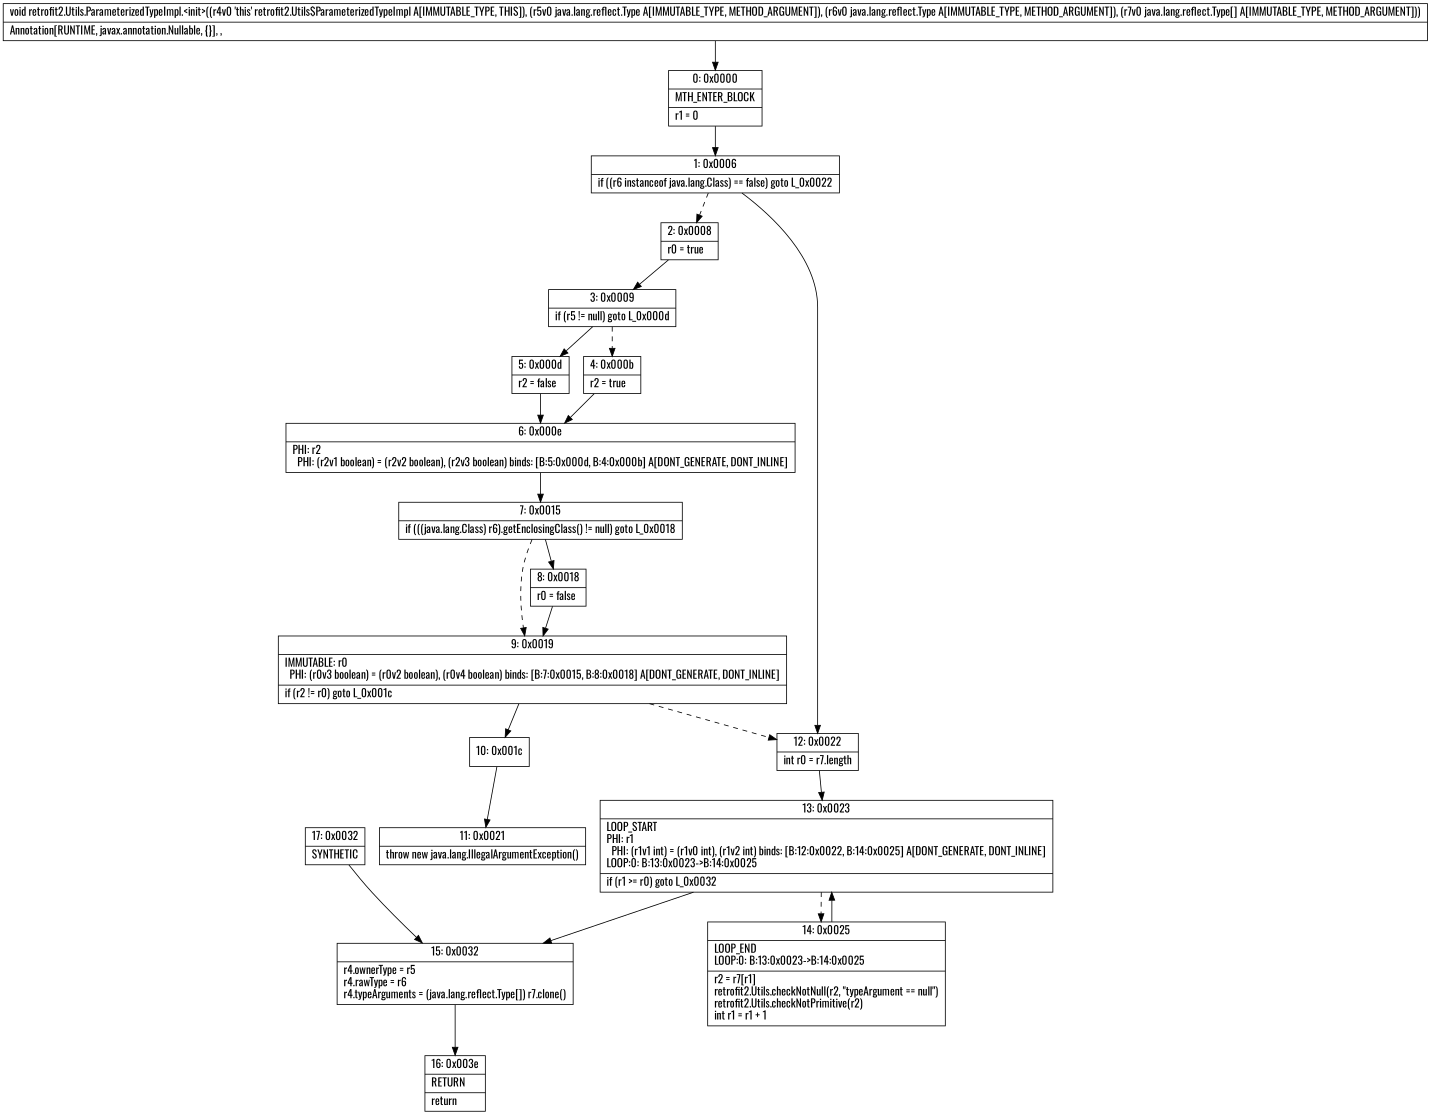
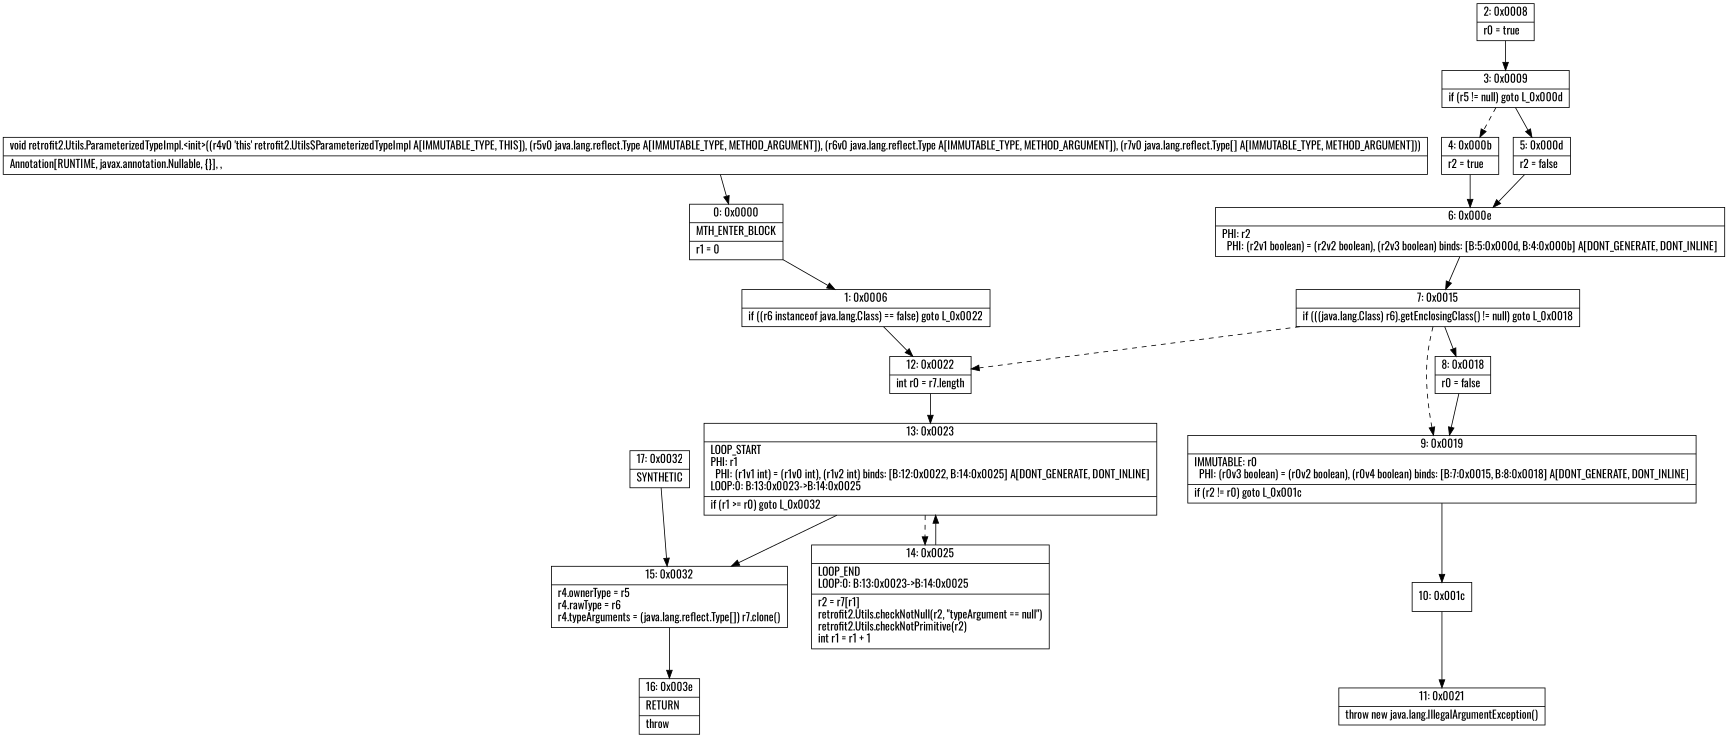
(704, 204) -> none
(709, 721) -> (1140, 347)
(444, 1102) -> (658, 725)
